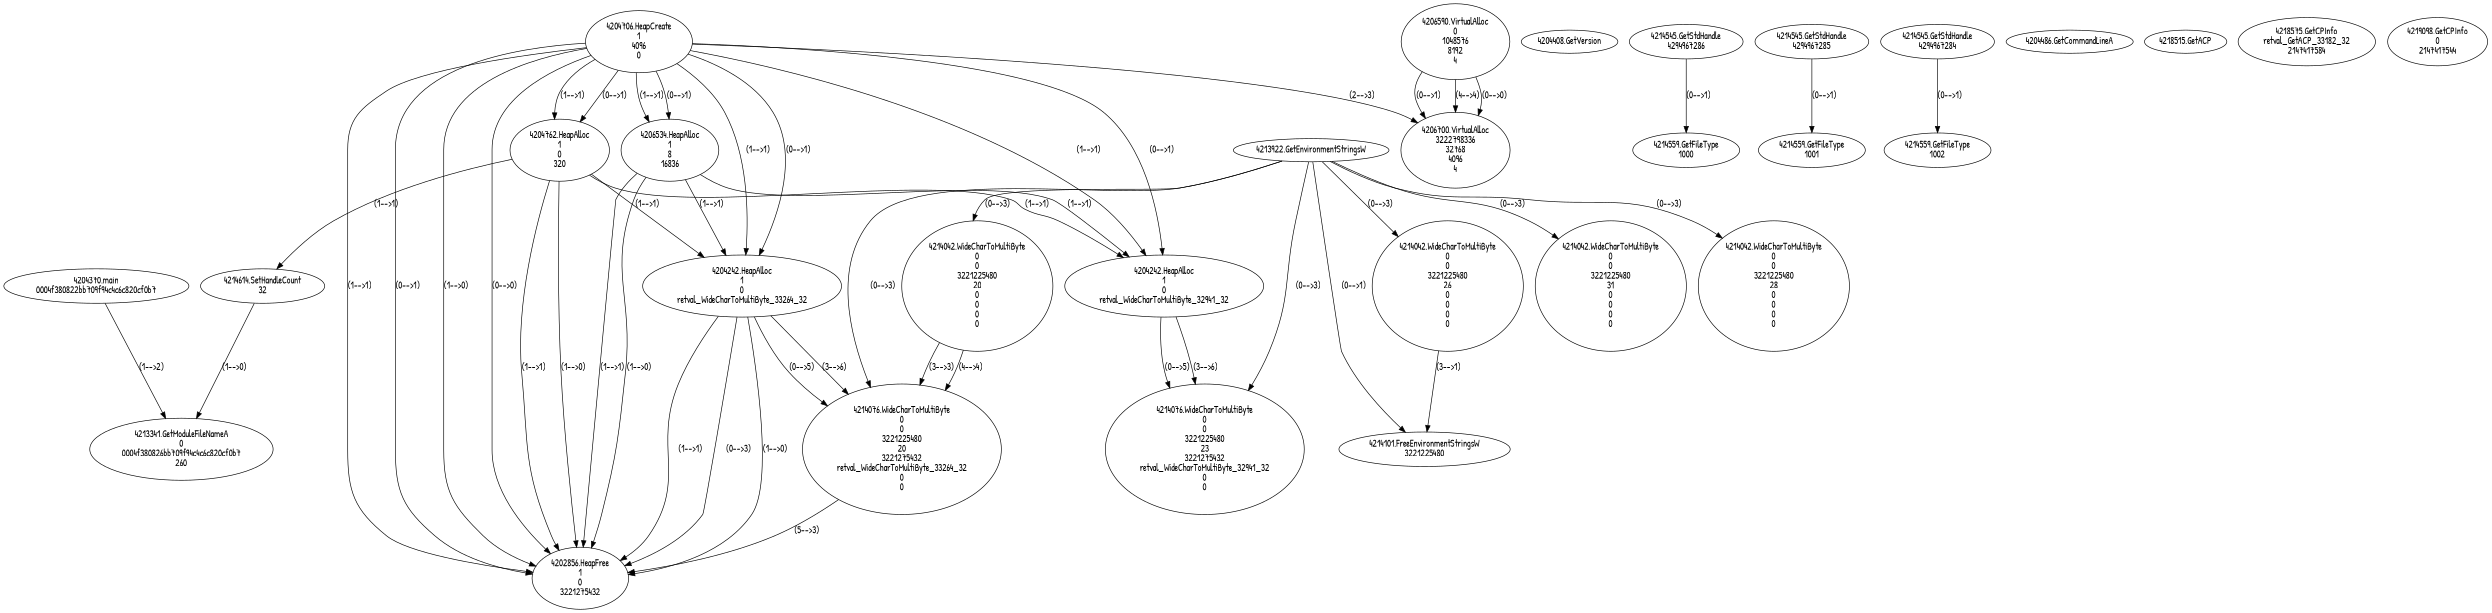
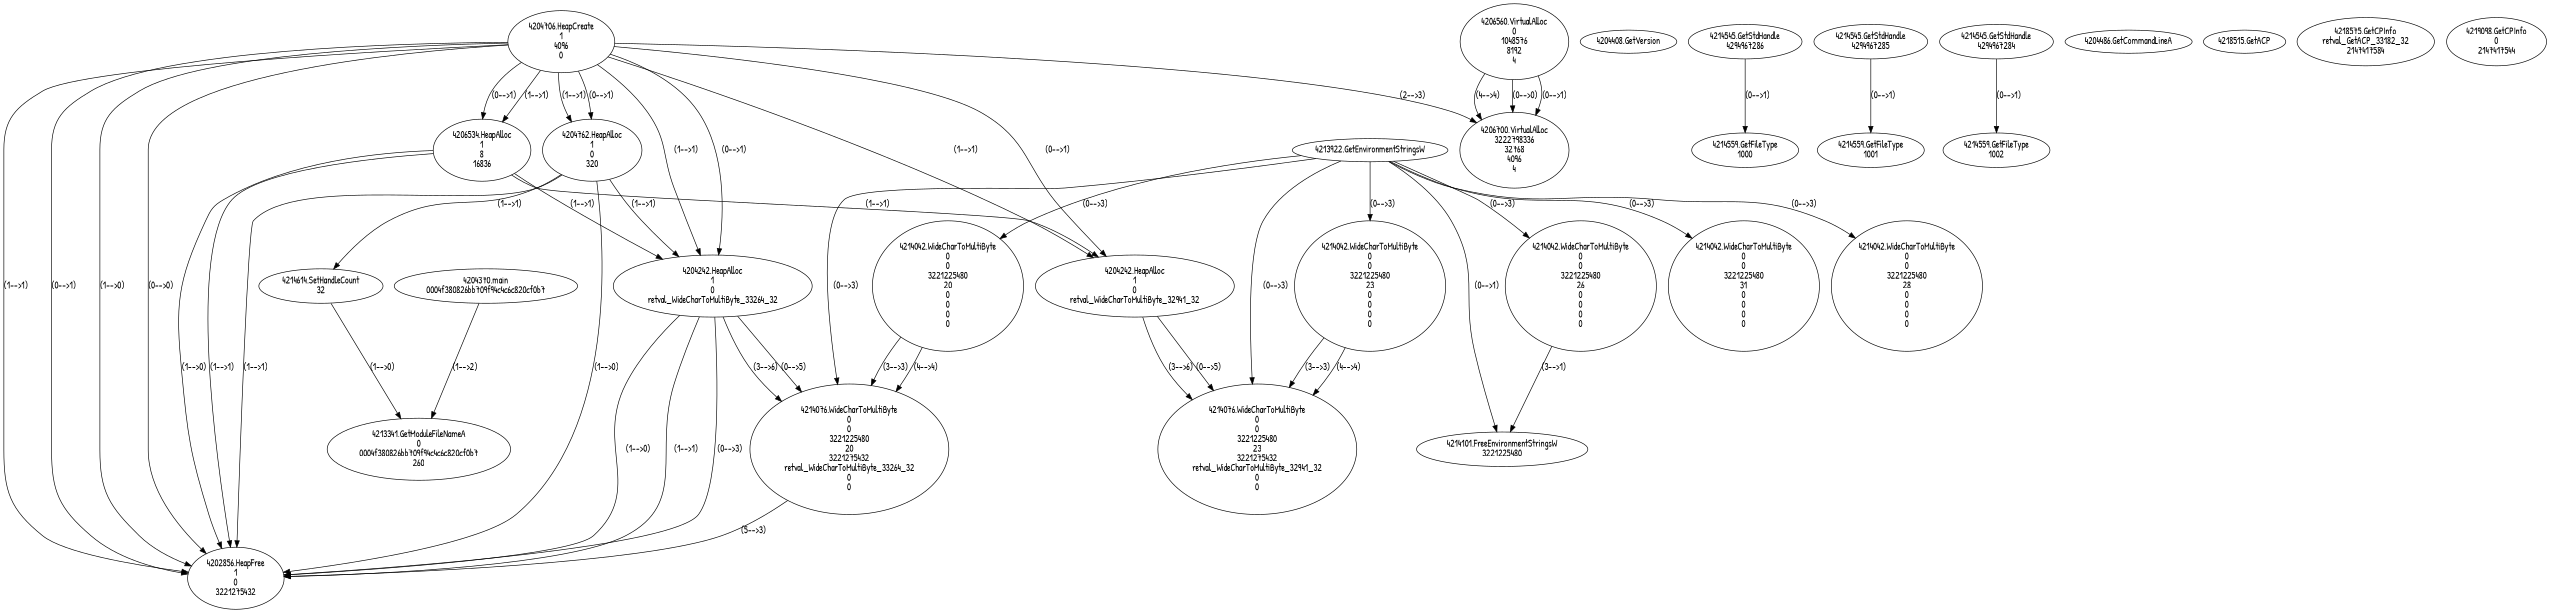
(1455, 42) -> (1514, 42)
(736, 197) -> none
(96, 286) -> (486, 286)
none -> (1370, 286)
